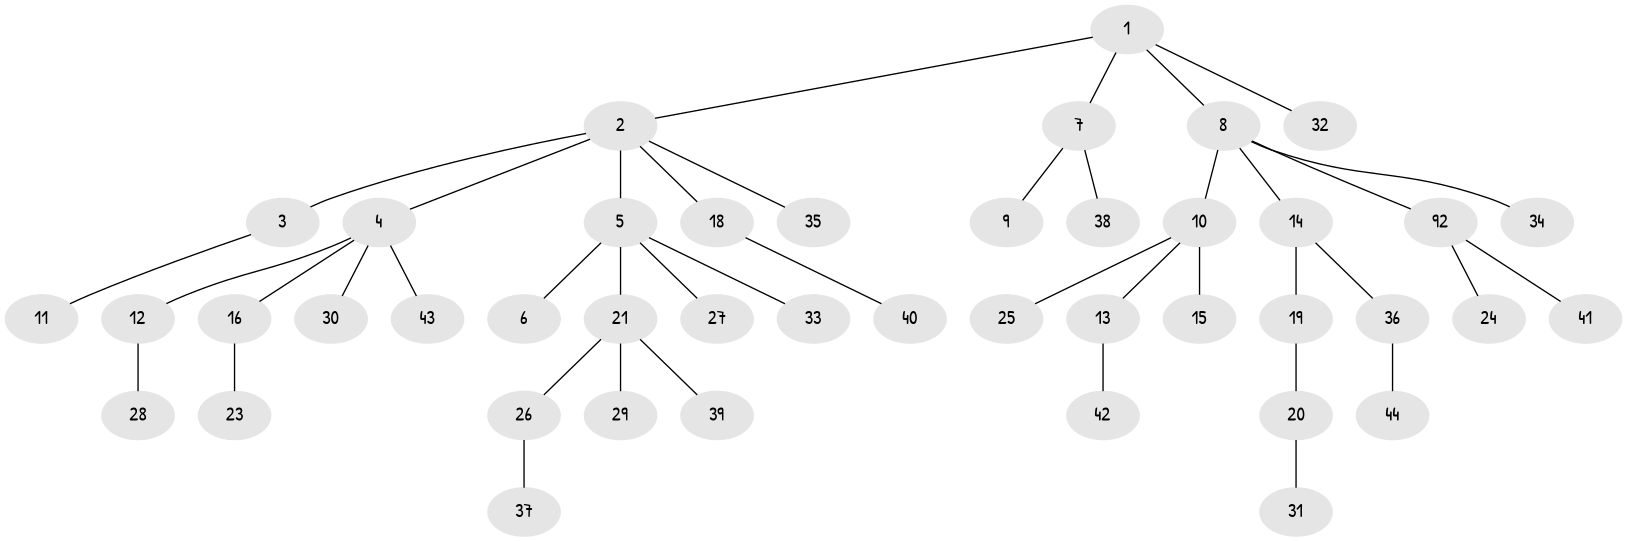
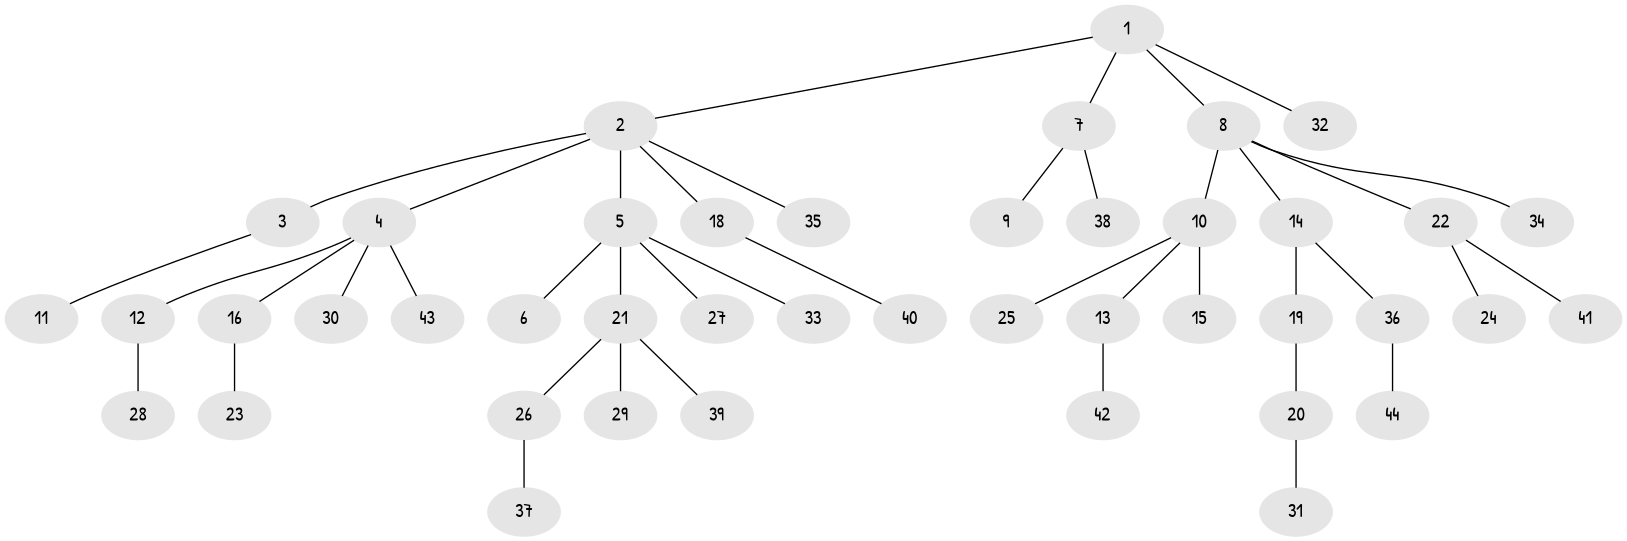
(1441, 222) -> (1441, 222)
